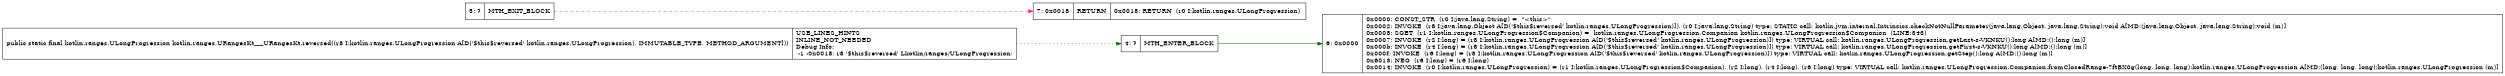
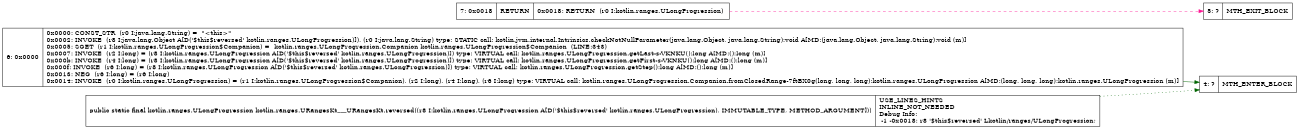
(791, 11) -> (964, 11)
(1268, 44) -> (1189, 82)
(1429, 61) -> (109, 74)
